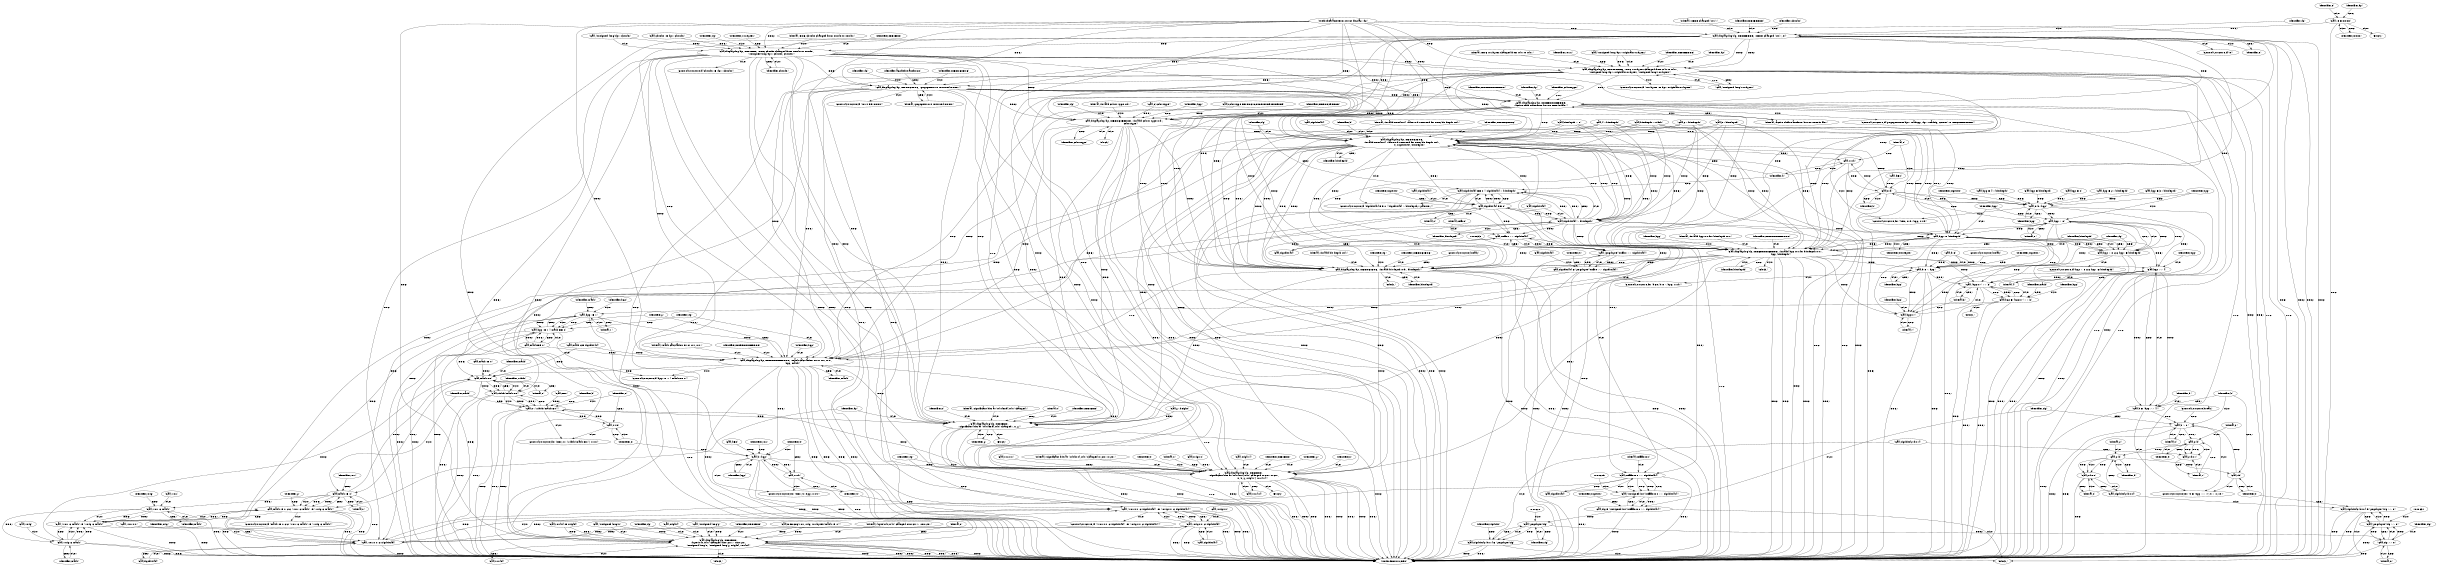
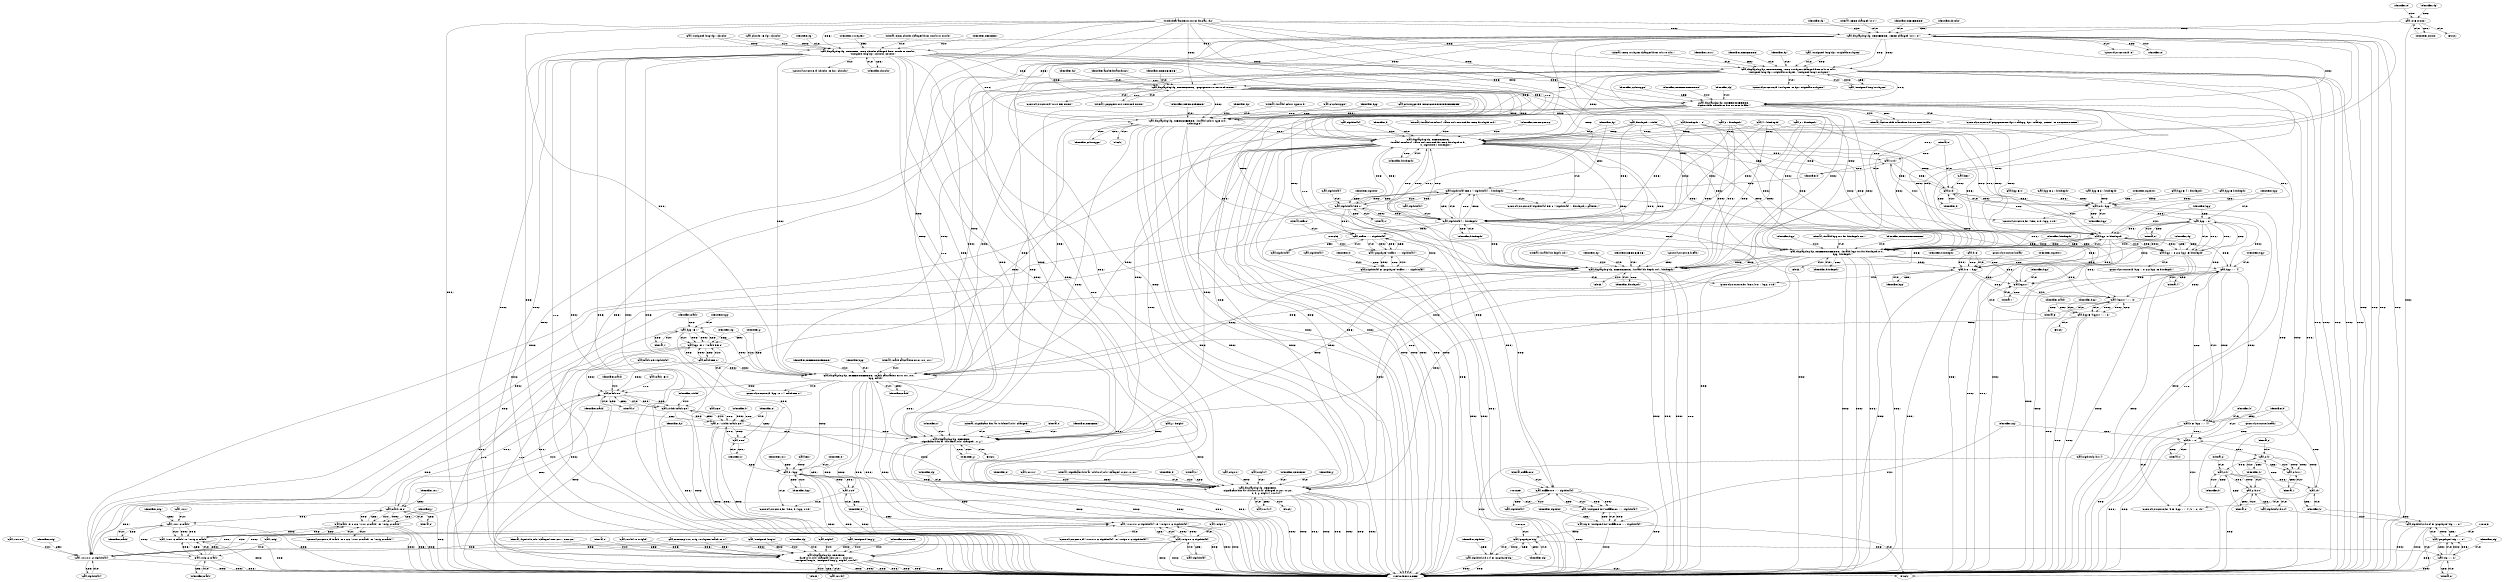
(2064, 275) -> (2180, 290)
(1941, 307) -> (1993, 300)
(1602, 338) -> (1510, 345)
(564, 442) -> none
